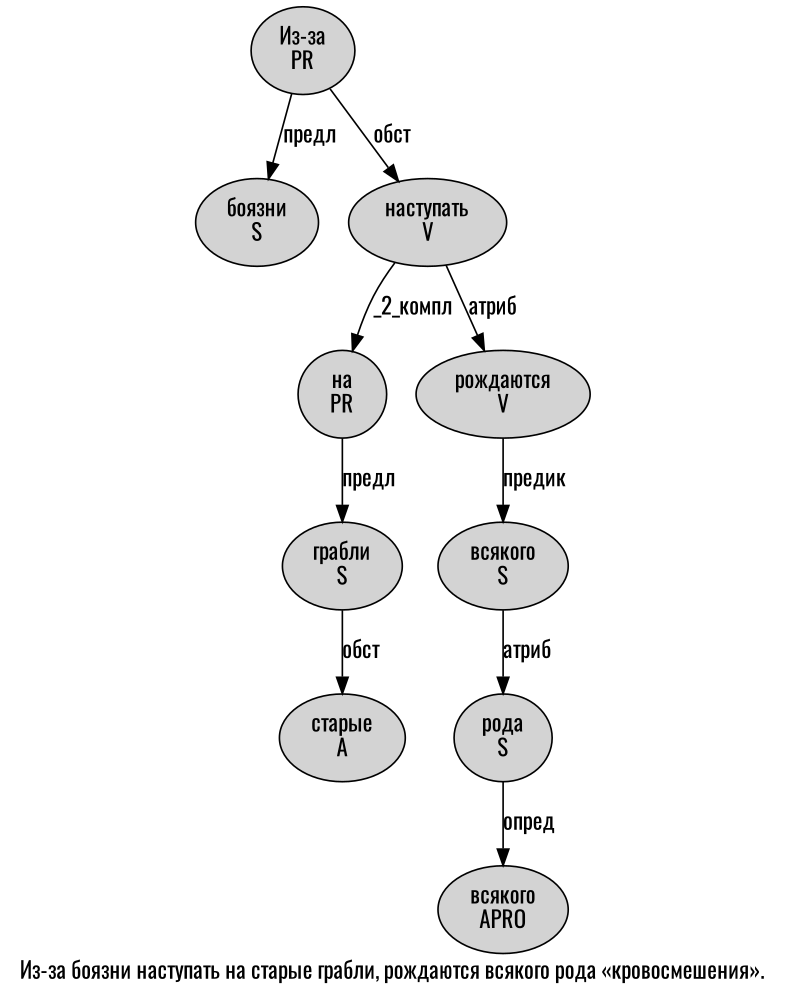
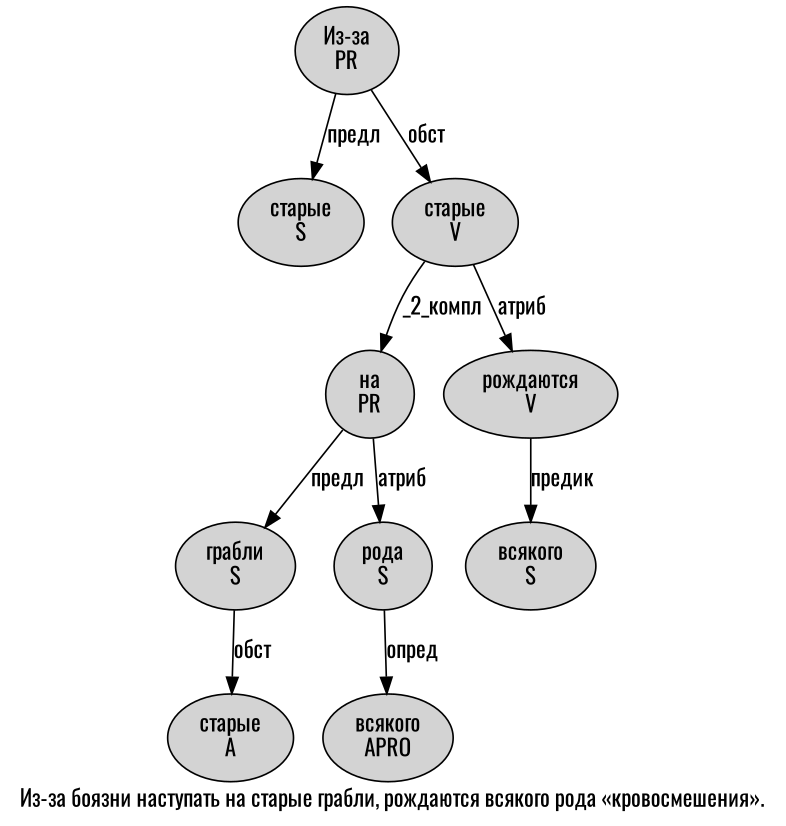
(257, 222) -> (301, 222)
(428, 222) -> (455, 222)
(503, 643) -> (376, 472)
